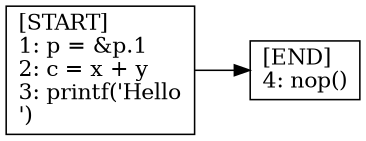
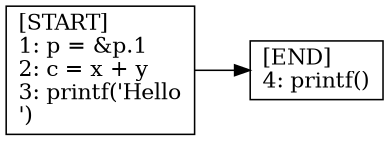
(305, 70) -> (317, 70)
